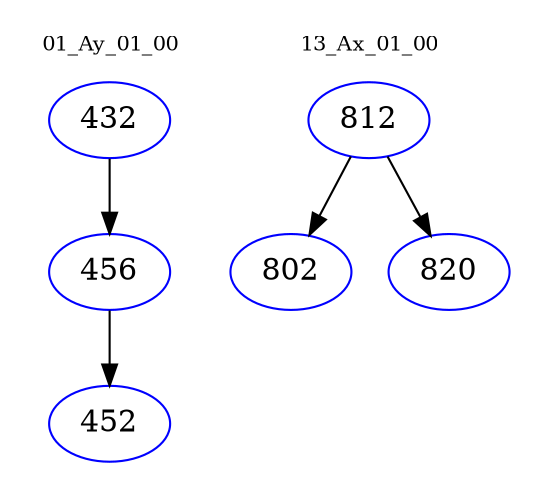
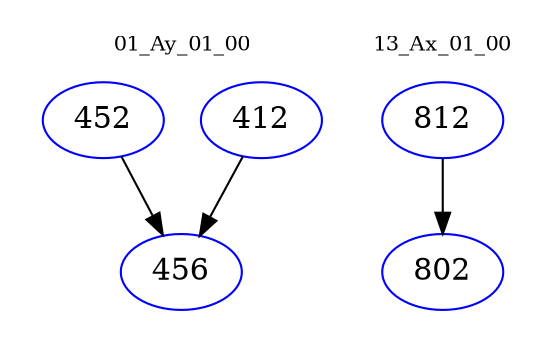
(110, 120) -> (261, 120)
(449, 272) -> none
(110, 338) -> (137, 186)
